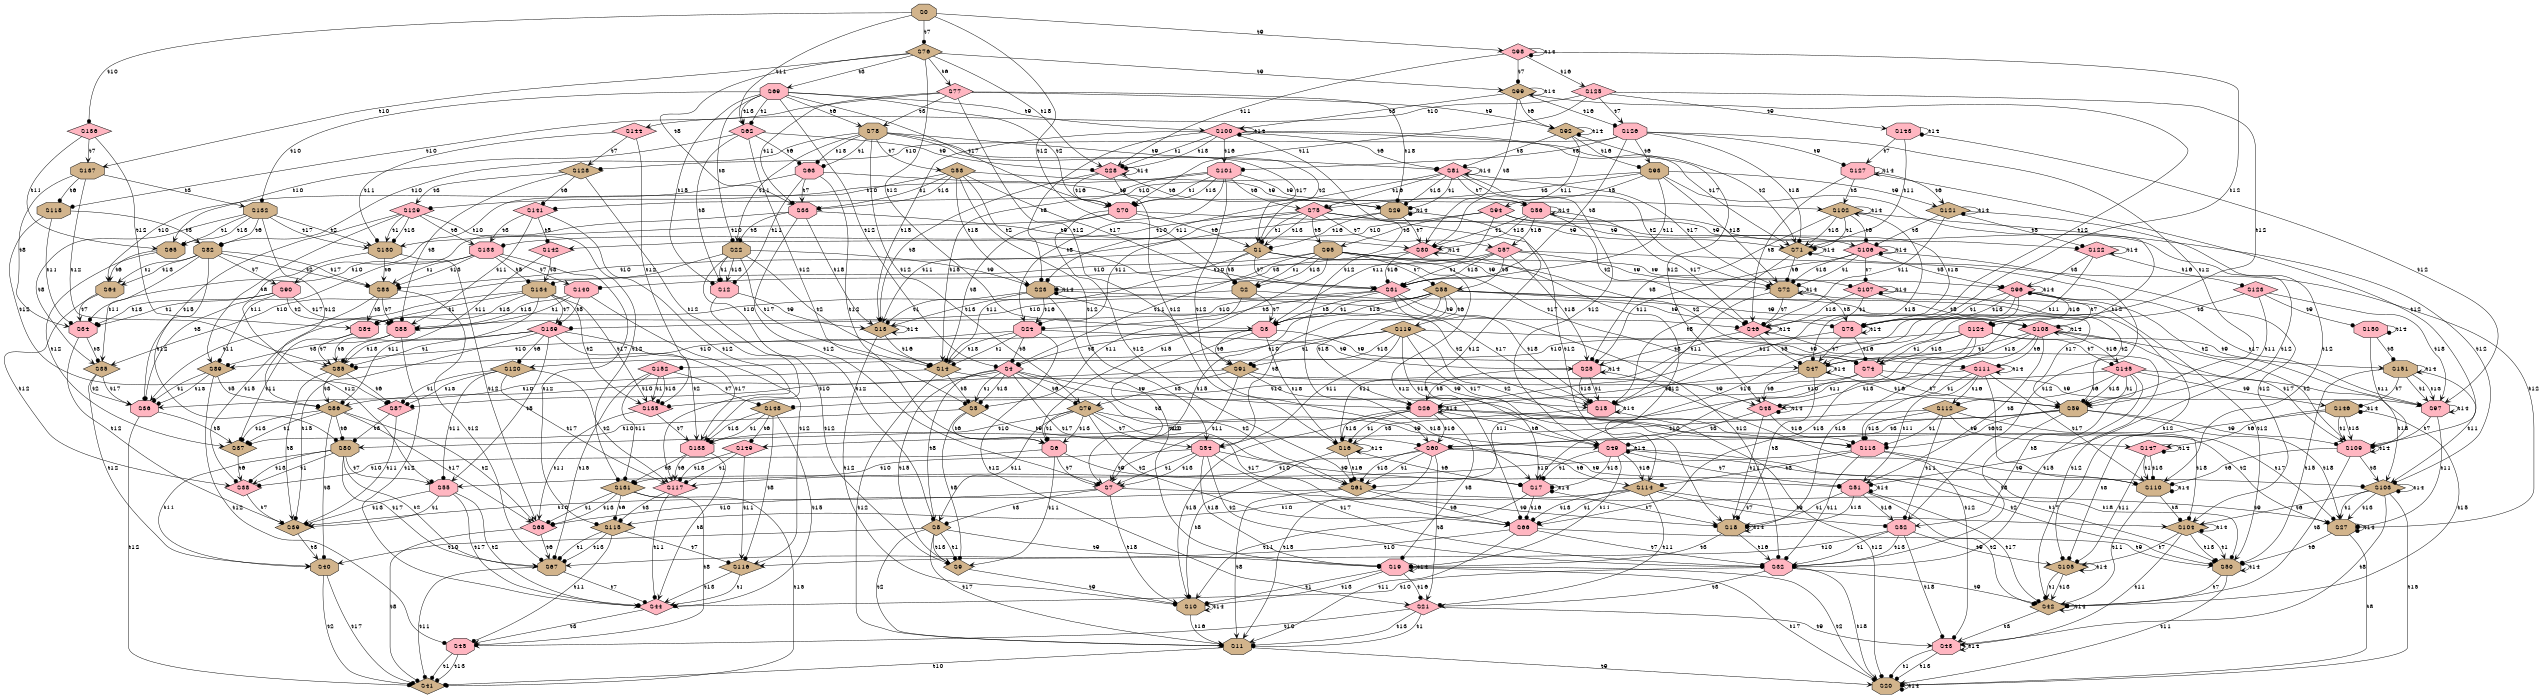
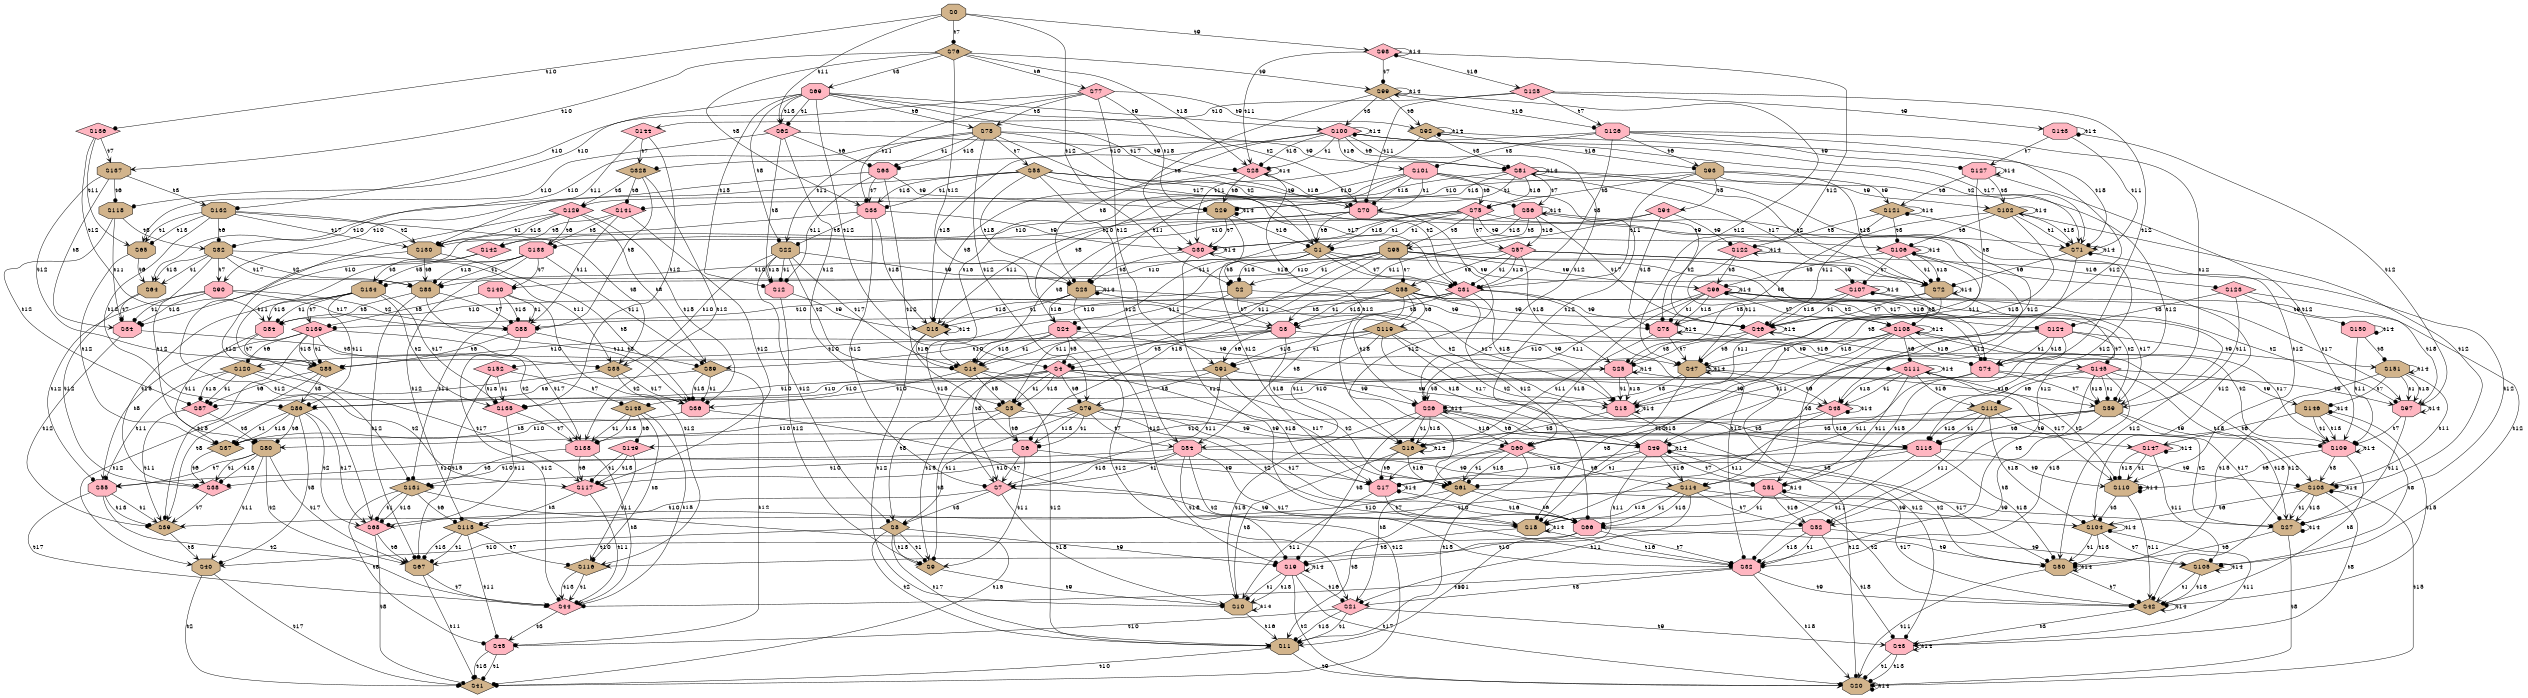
(581, 171) -> (638, 171)
(1396, 229) -> (1476, 241)
(628, 420) -> (442, 377)
